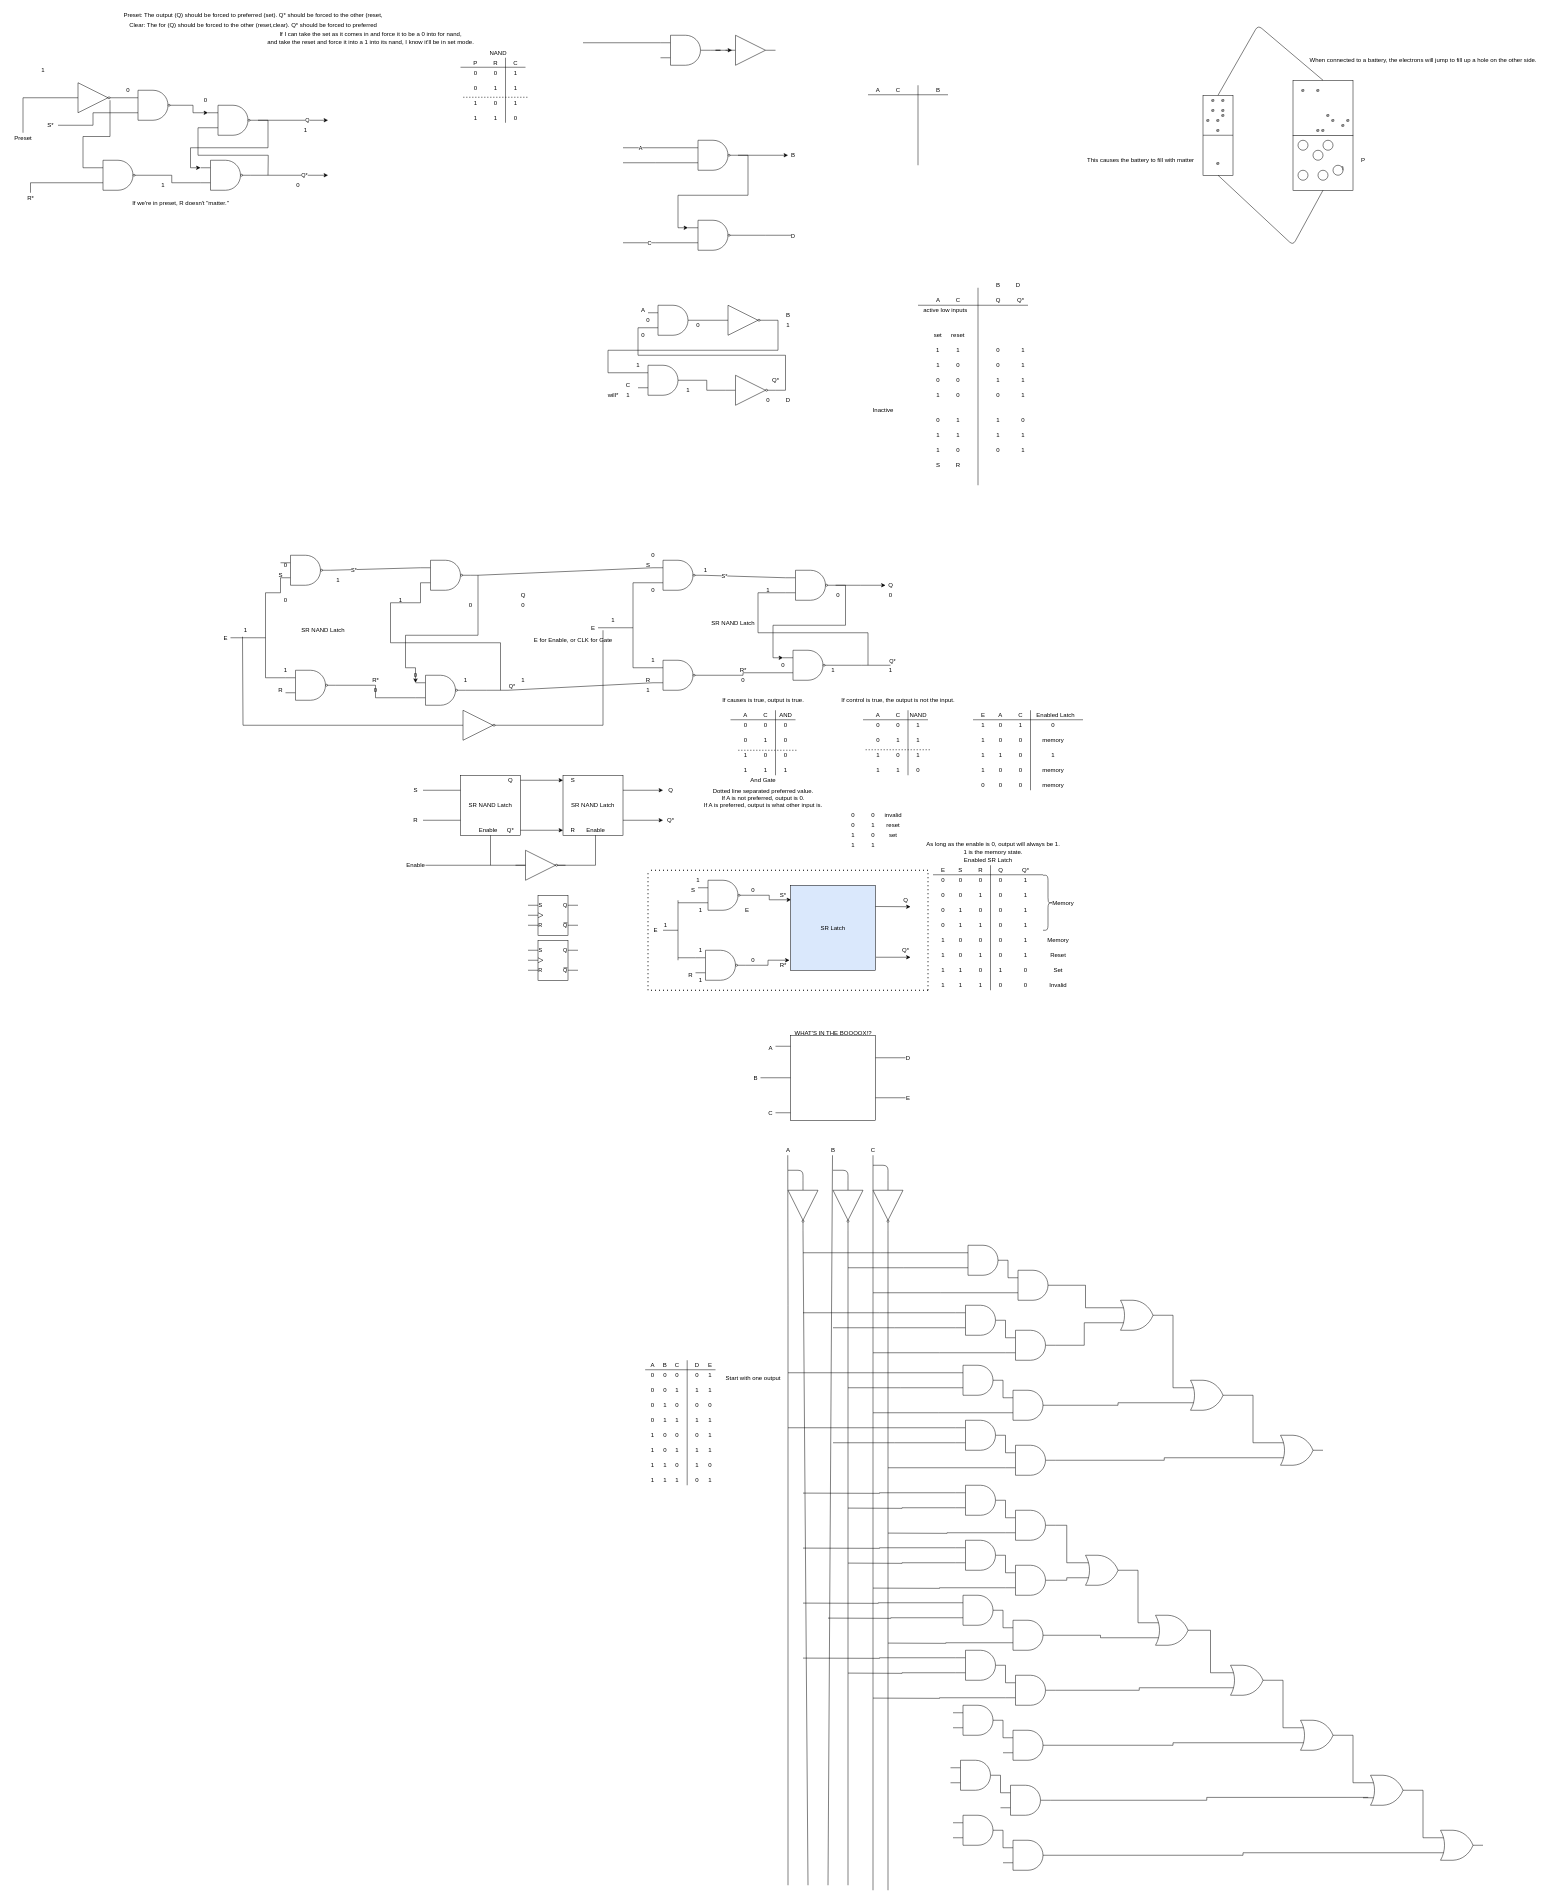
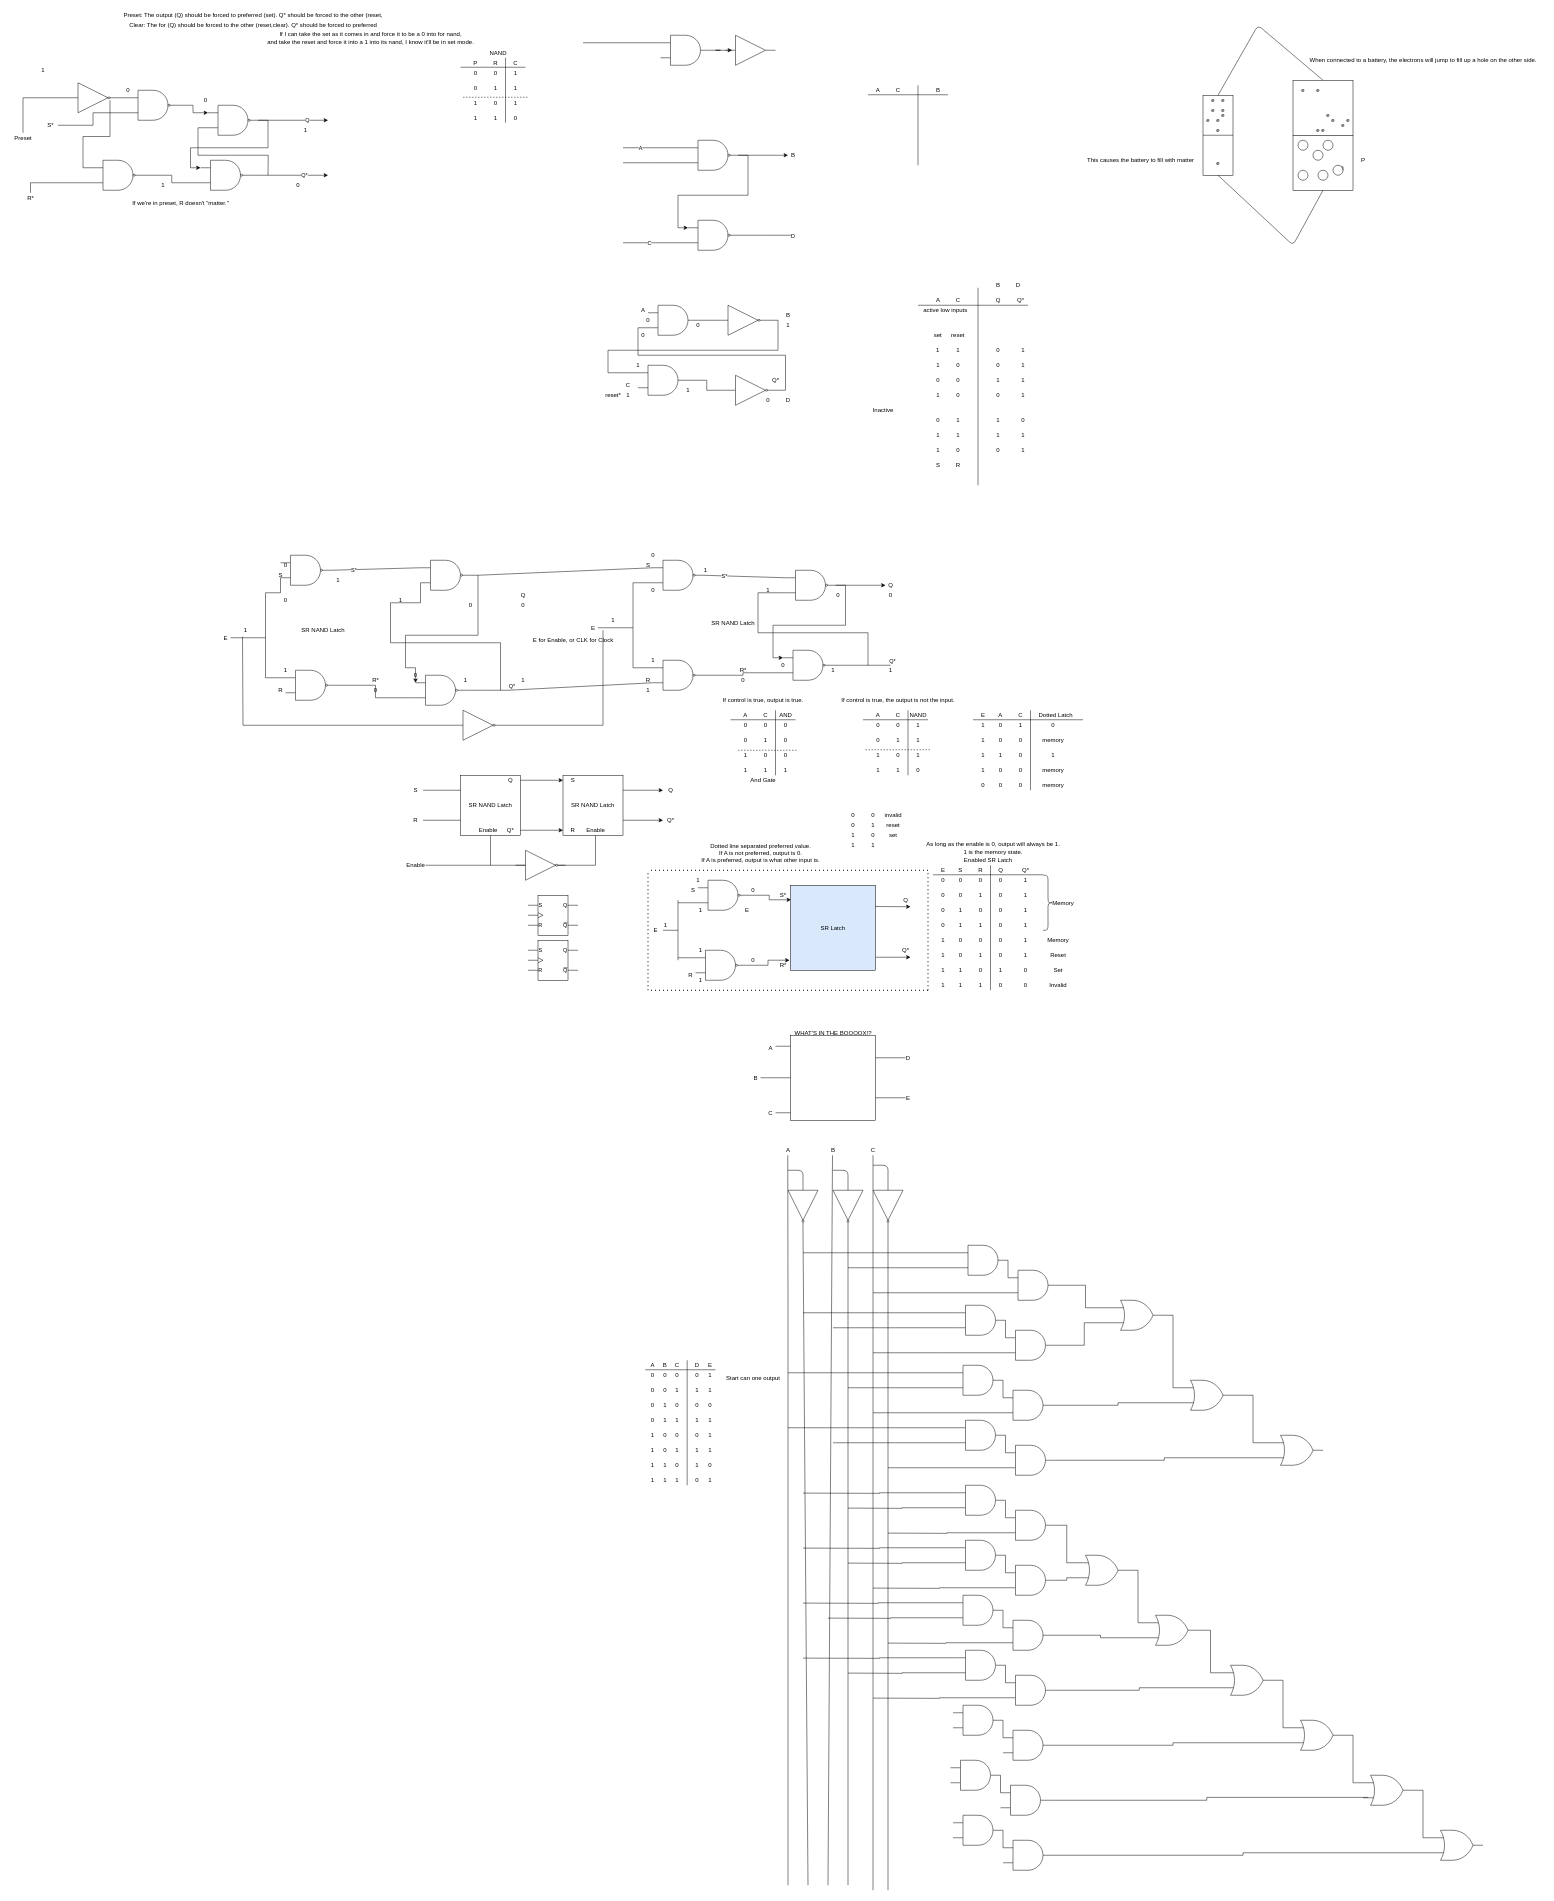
(613, 395) -> (613, 395)
(573, 640) -> (573, 640)
(763, 700) -> (763, 700)
(1056, 715) -> (1056, 715)
(763, 798) -> (760, 853)
(753, 1378) -> (753, 1378)
